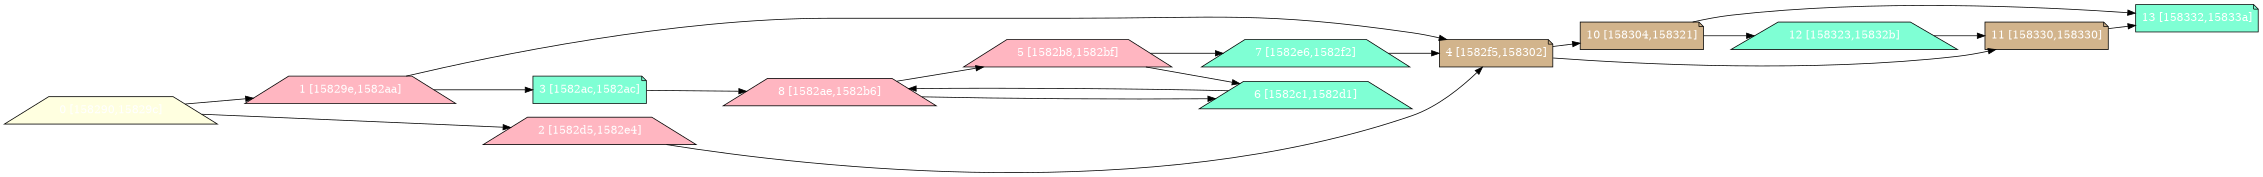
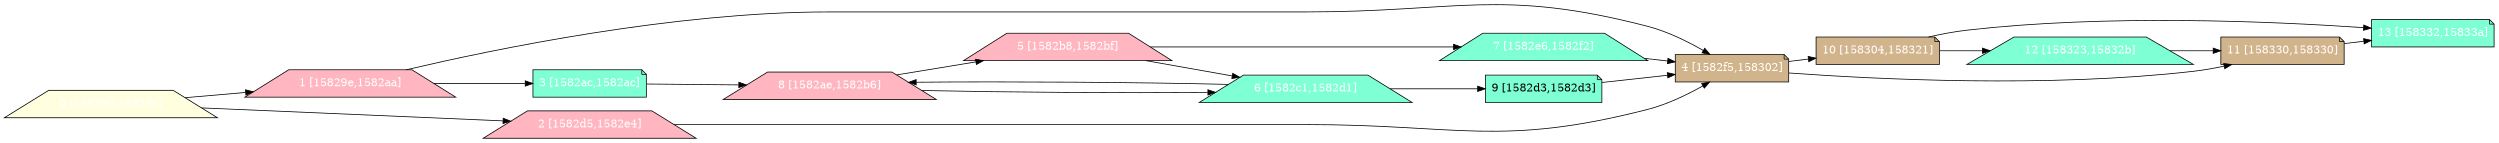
none -> (1544, 89)
